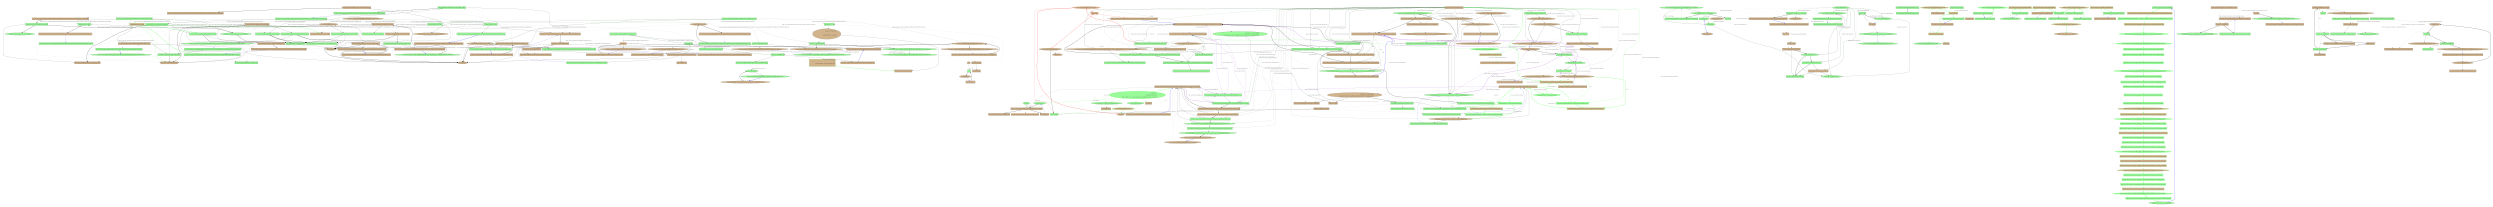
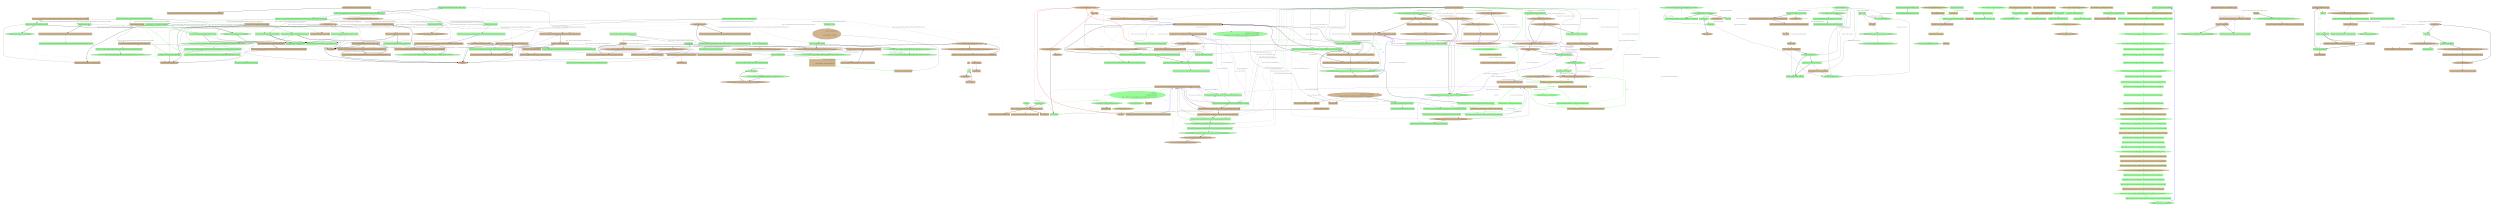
(373, 34) -> none
